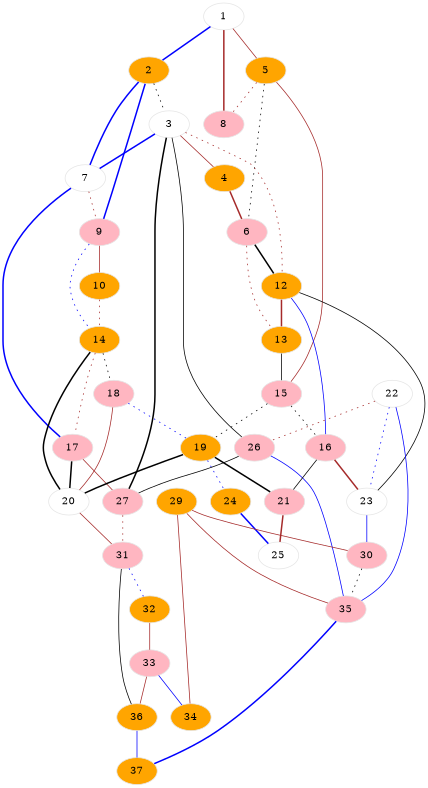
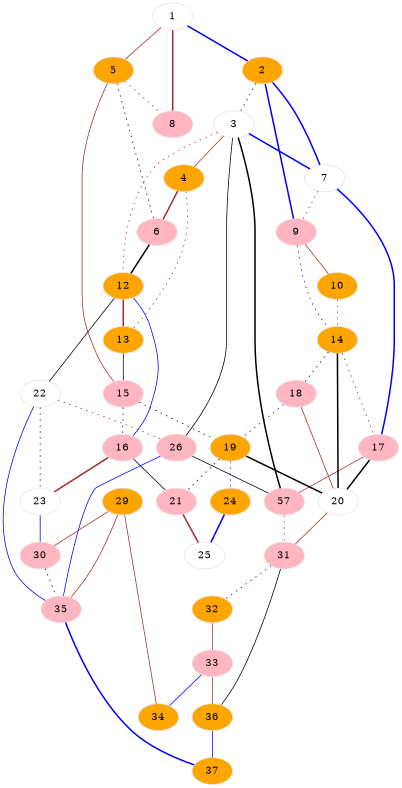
(251, 289) -> (176, 266)
(412, 369) -> (82, 340)
(243, 475) -> (203, 475)
(123, 502) -> (284, 502)
